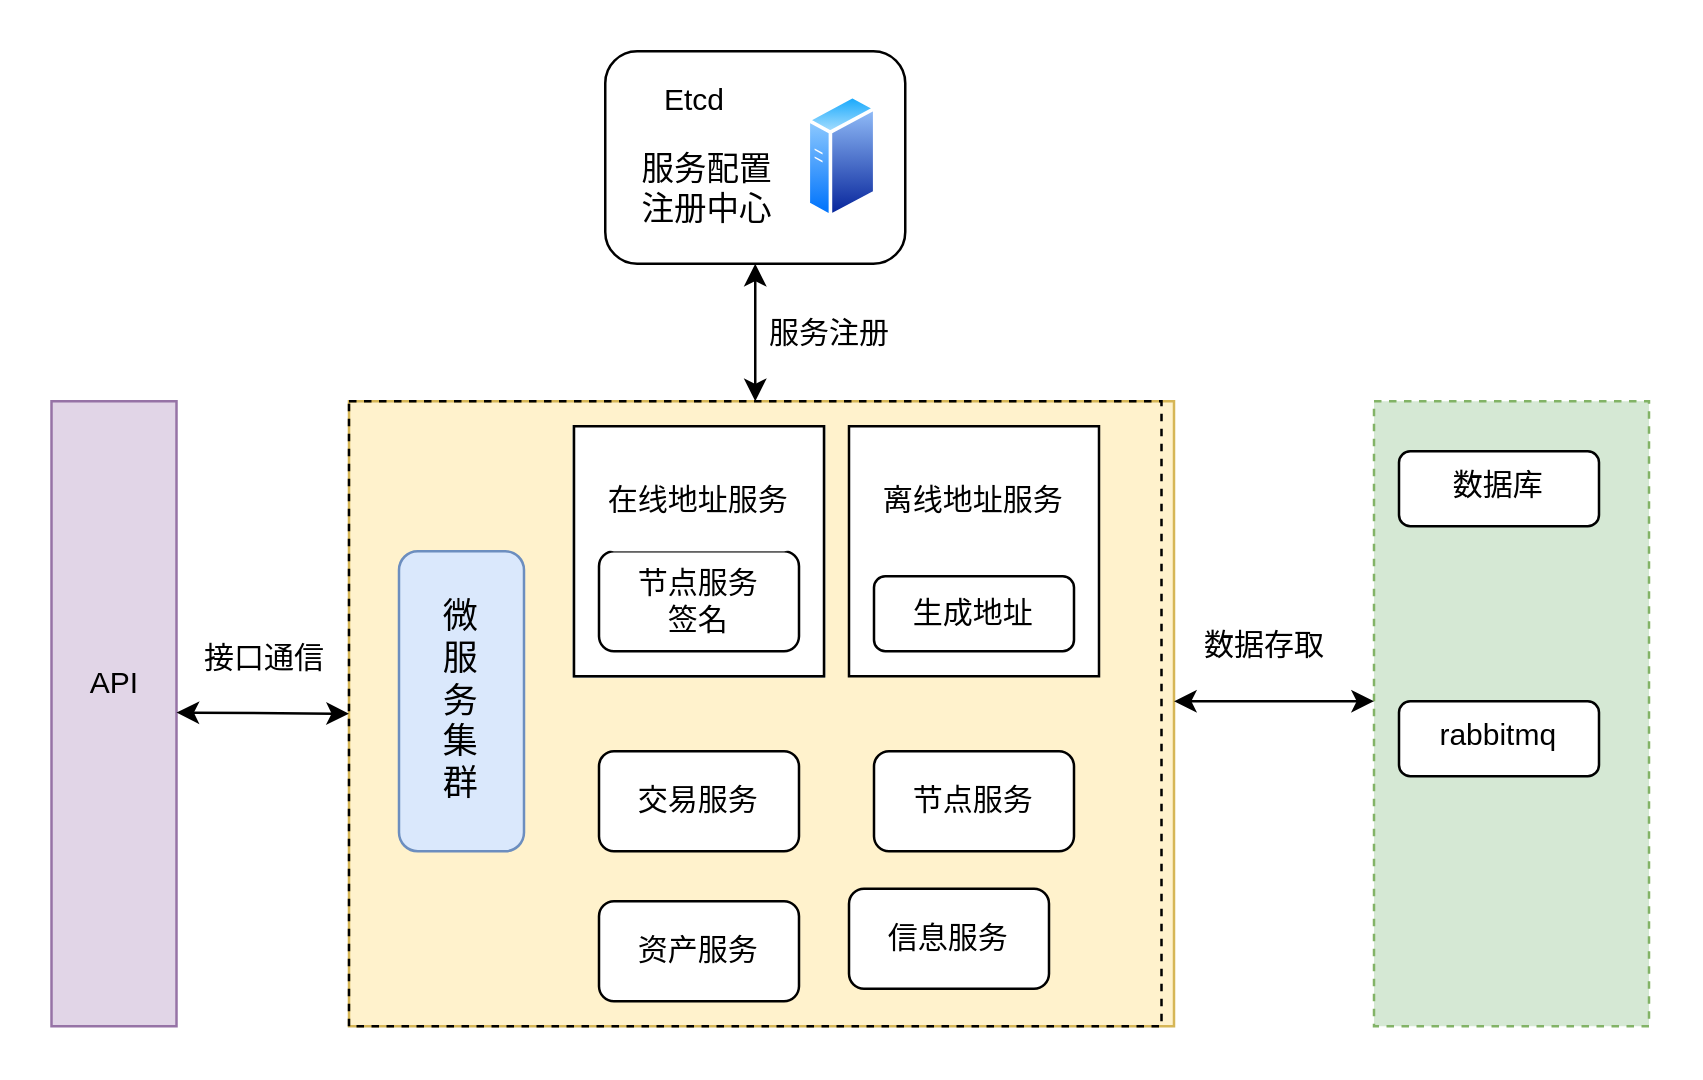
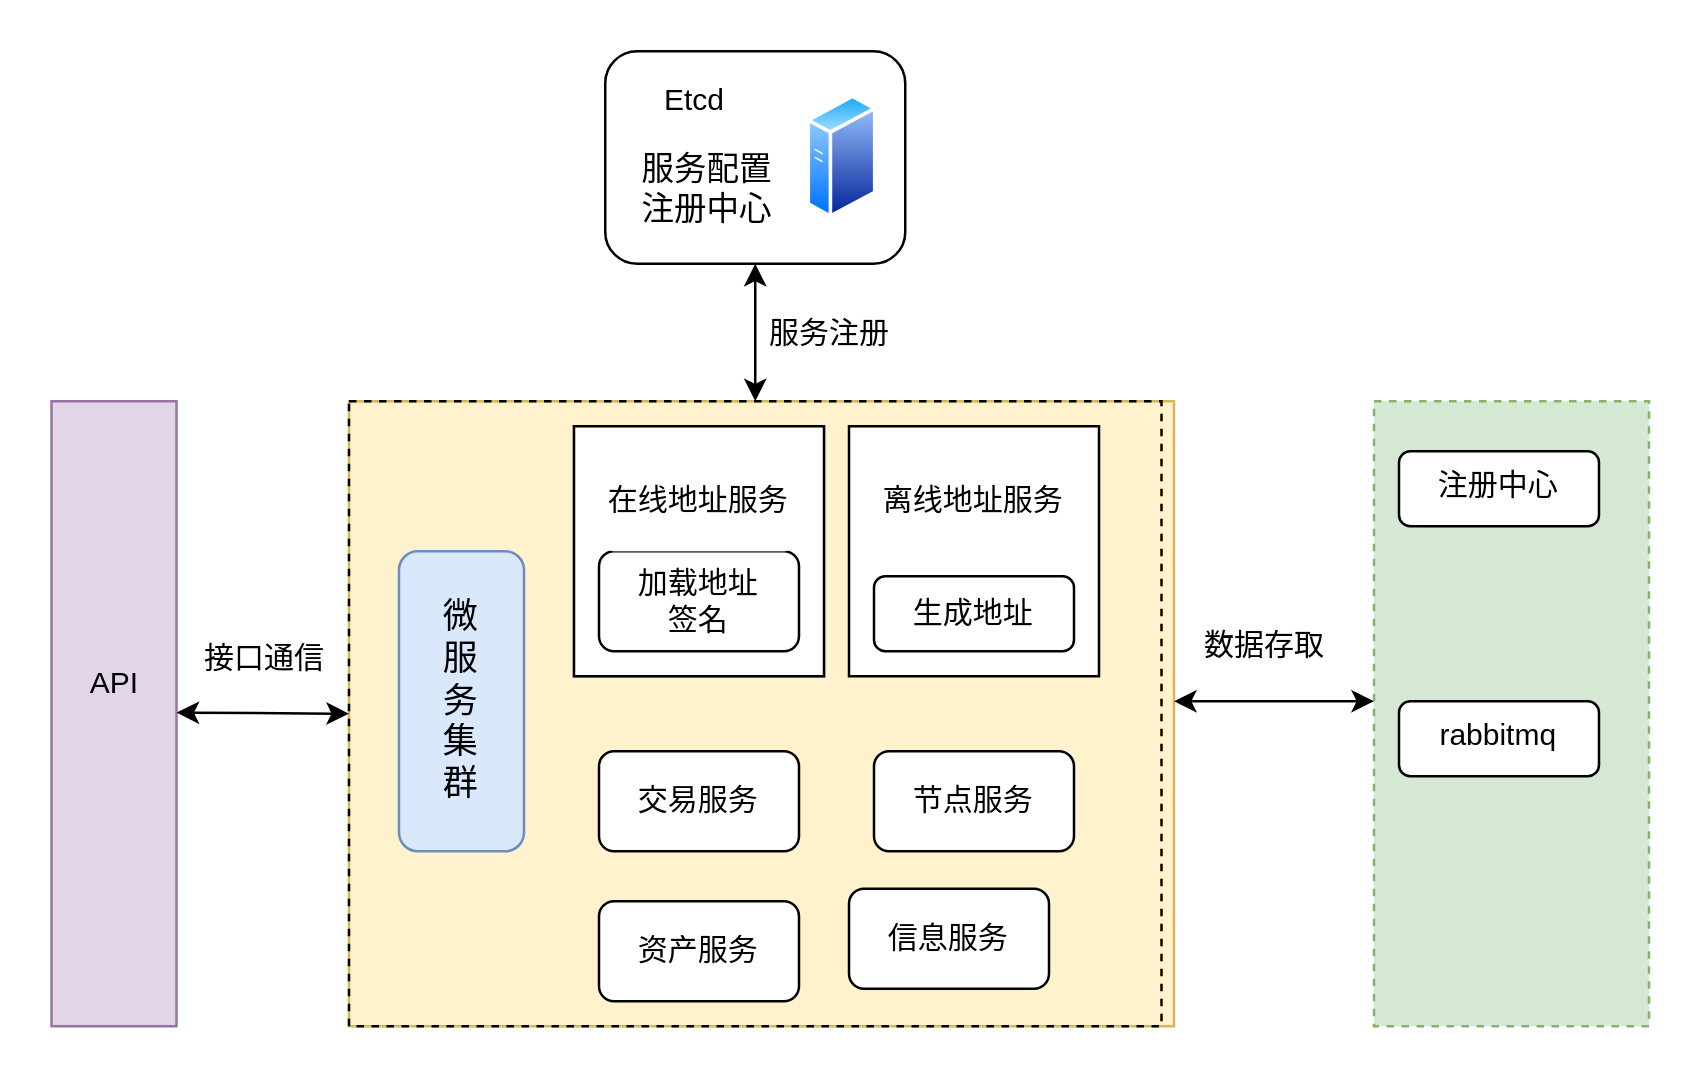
(1499, 487) -> (1499, 487)
(699, 601) -> (699, 601)
